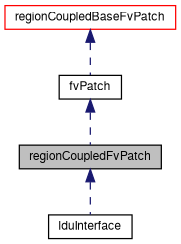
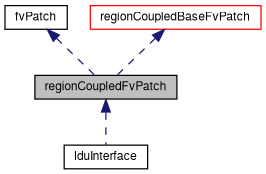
(90, 59) -> (136, 57)
